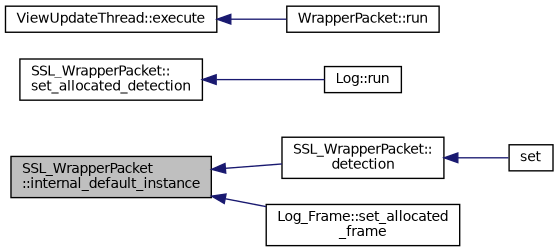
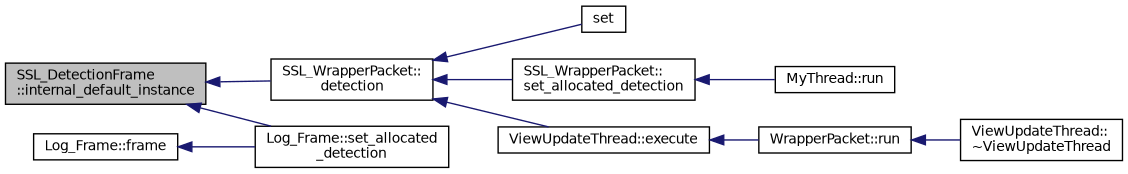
(363, 80) -> (835, 80)
none -> (480, 80)
none -> (498, 115)
none -> (1042, 140)
none -> (106, 147)
(111, 177) -> (106, 84)
(363, 225) -> (352, 147)
